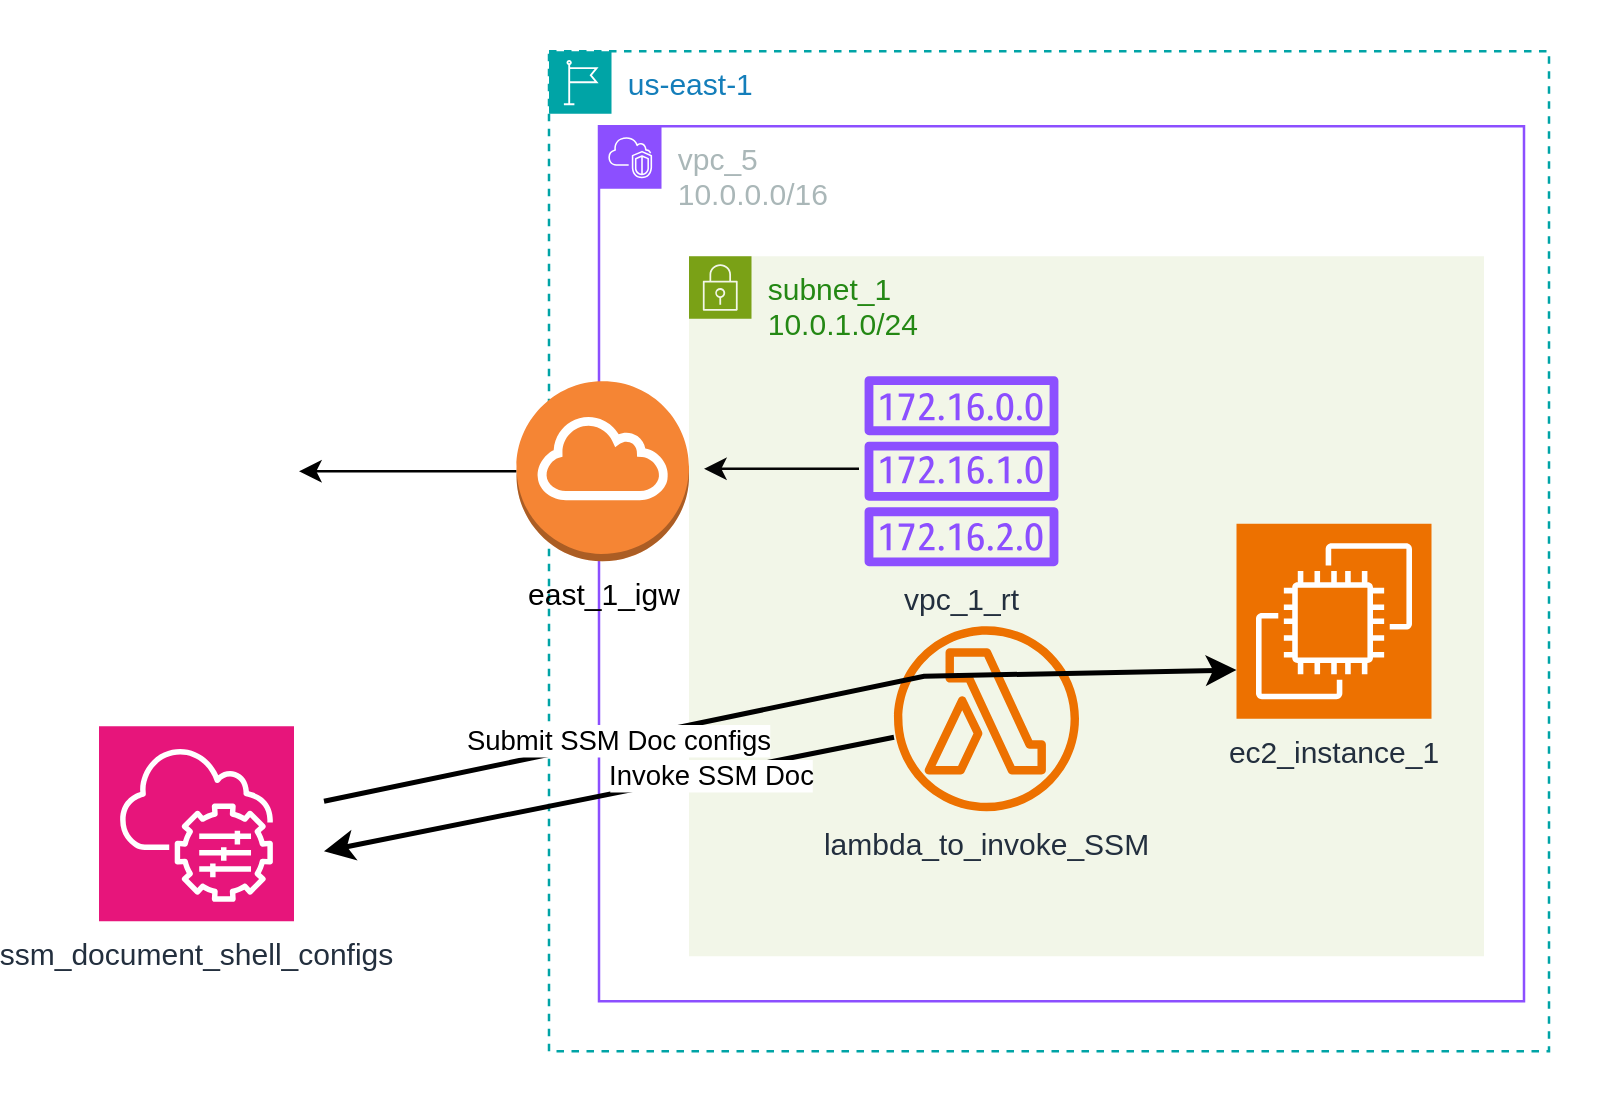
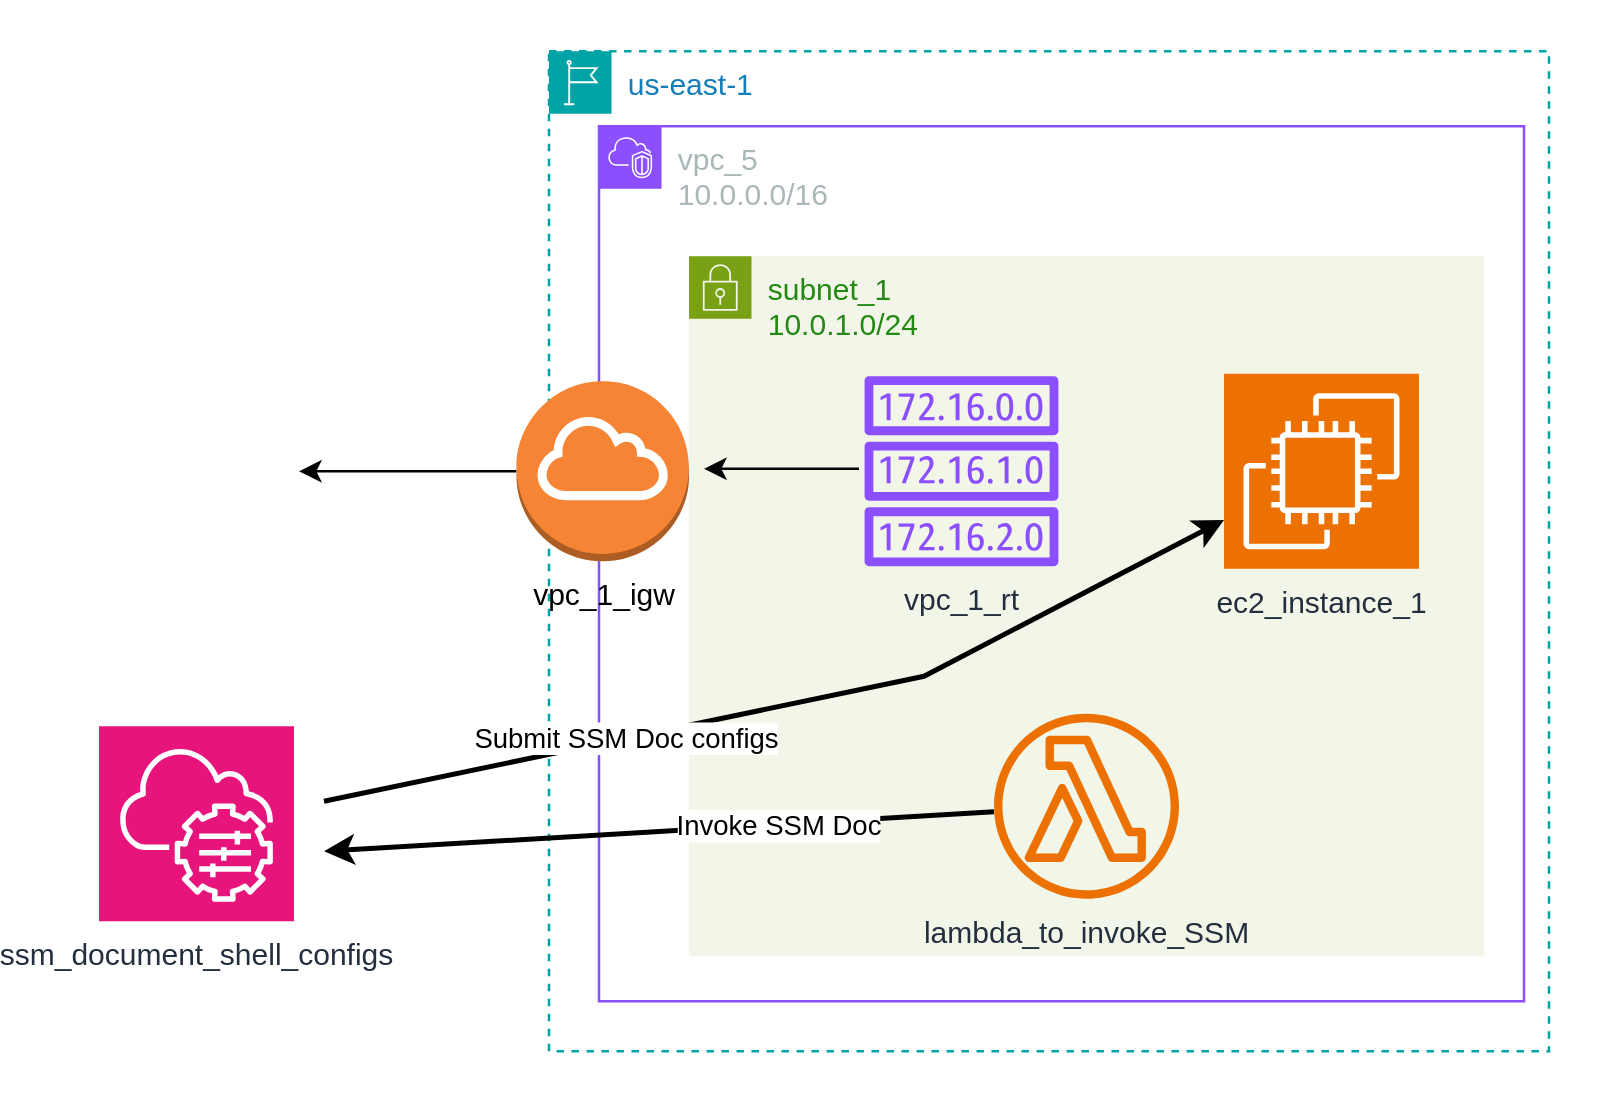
(605, 597) -> (605, 597)
(1334, 621) -> (1321, 471)
(986, 719) -> (1086, 806)
